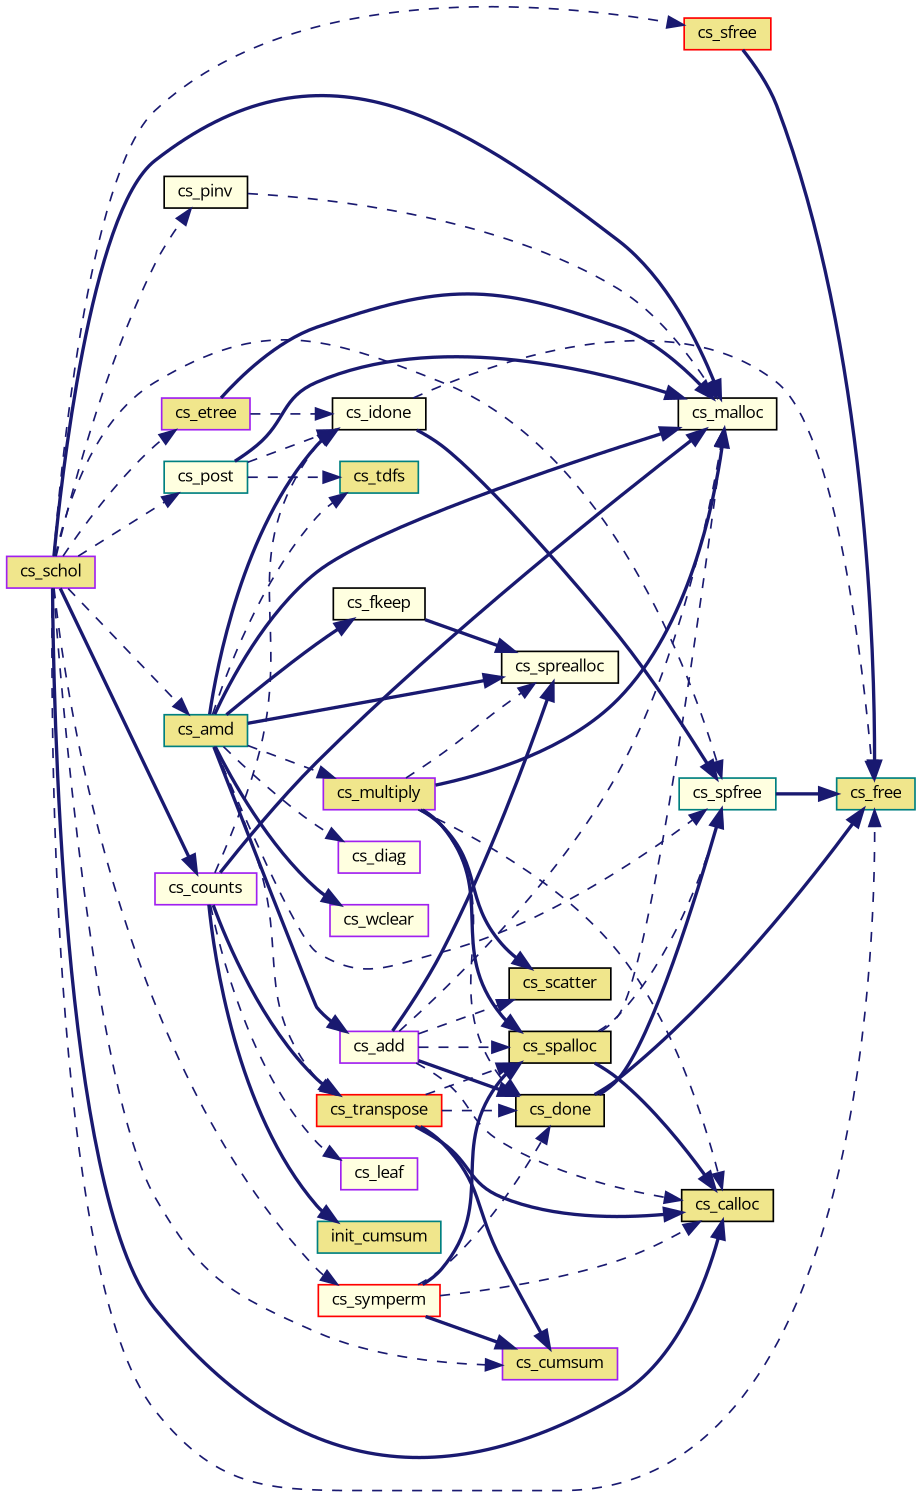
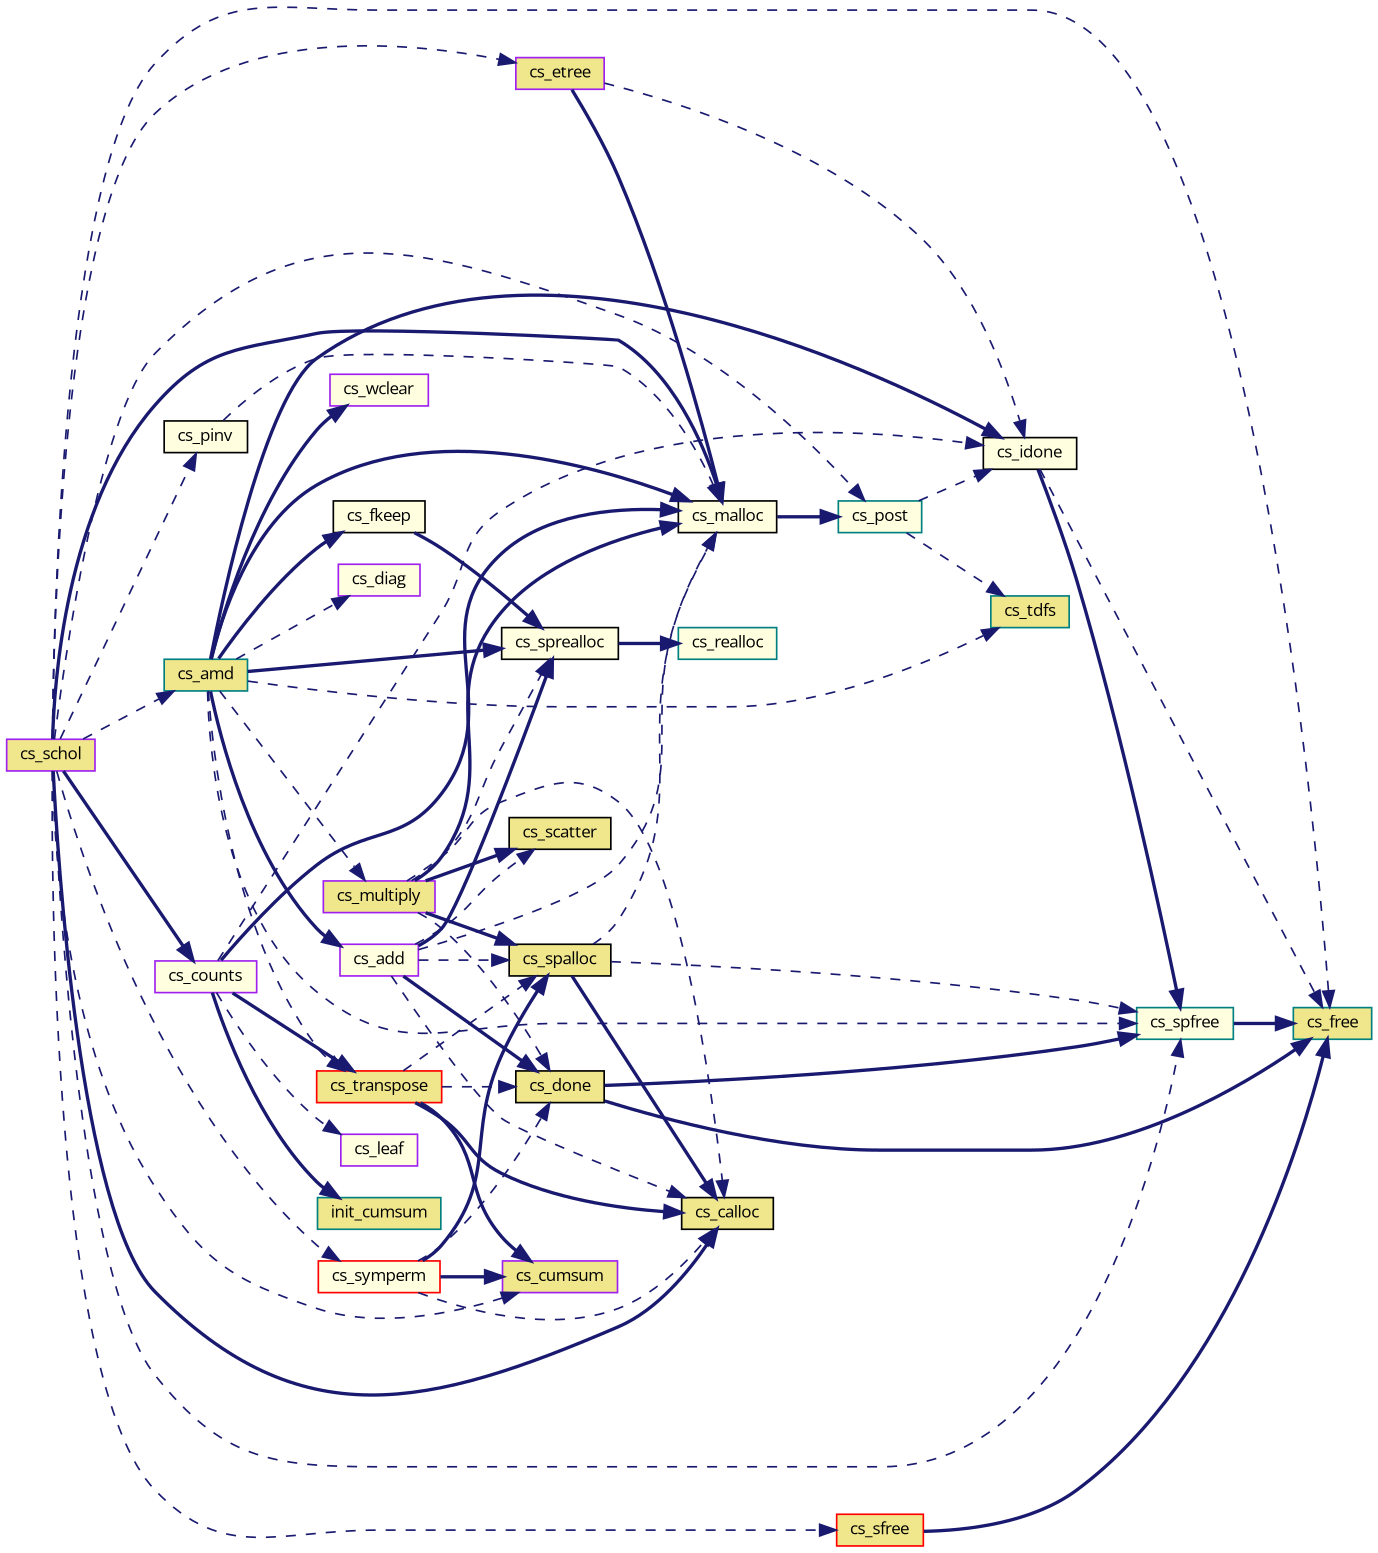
(435, 358) -> (799, 517)
none -> (728, 643)
